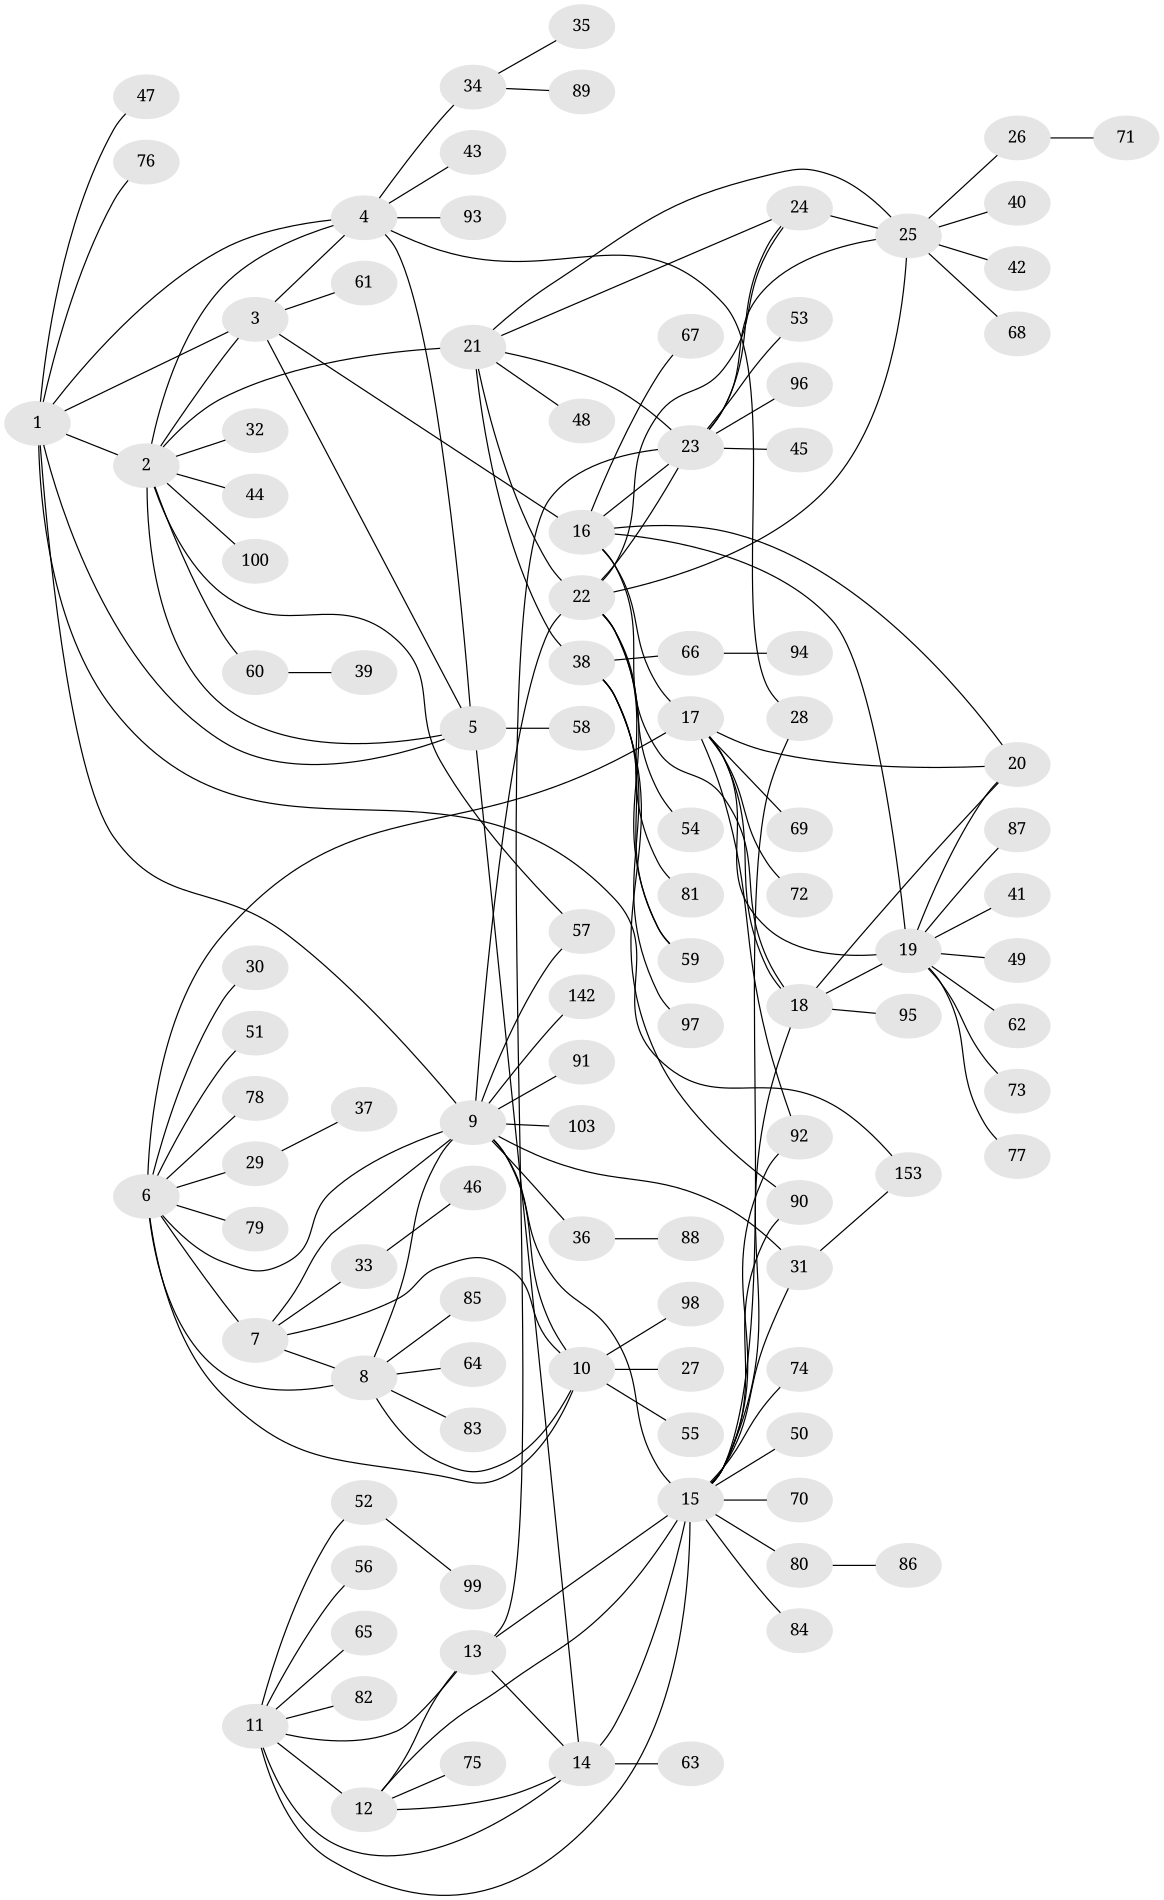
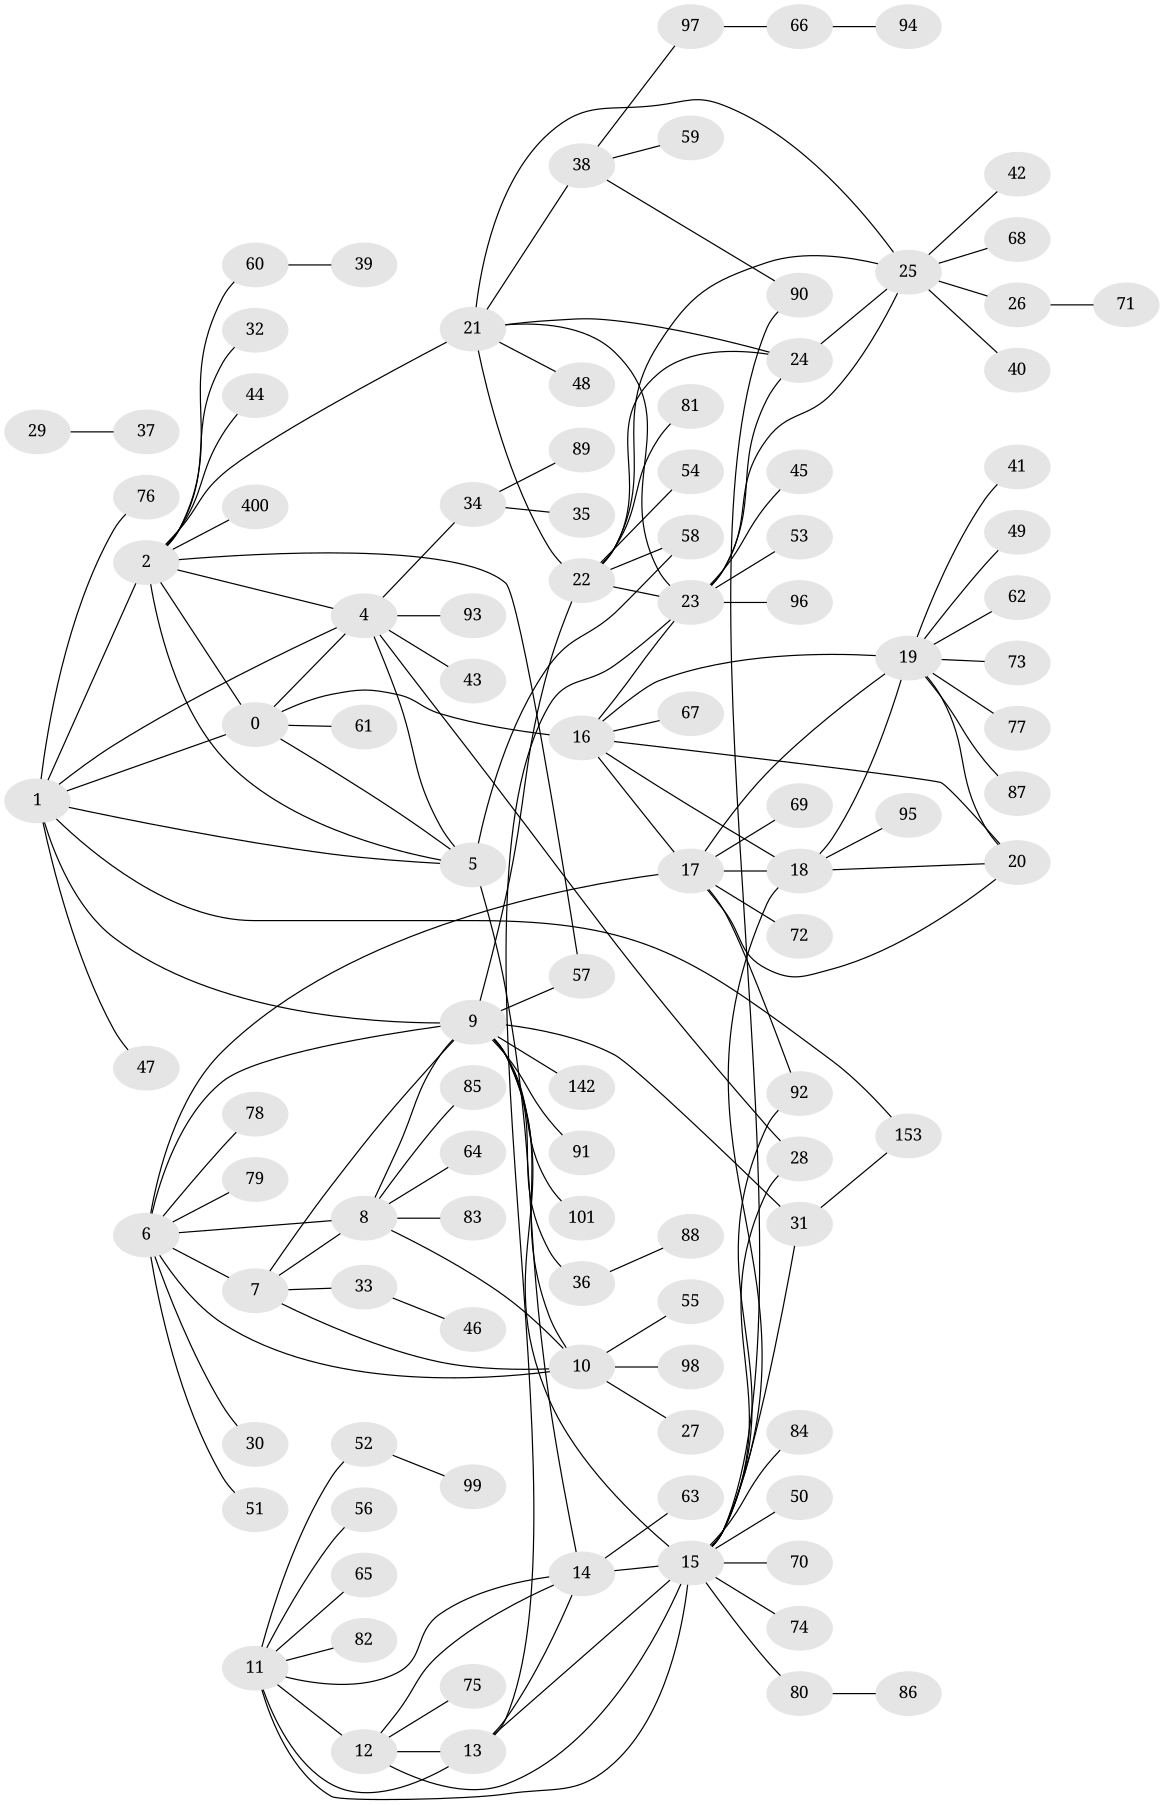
(255, 319) -> (255, 725)
(255, 561) -> (255, 507)
(636, 658) -> (745, 27)
(636, 779) -> (636, 559)
(582, 1127) -> (582, 1218)
(201, 1180) -> none
